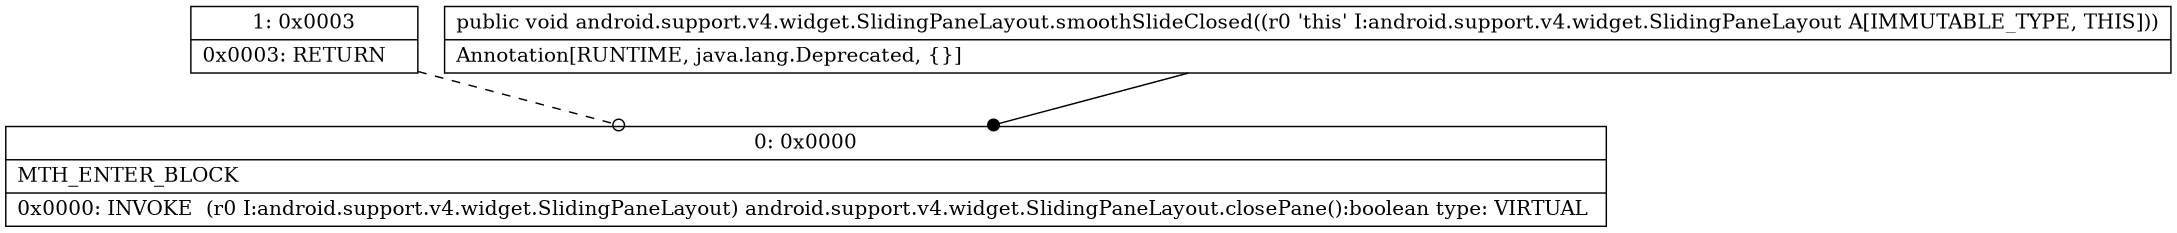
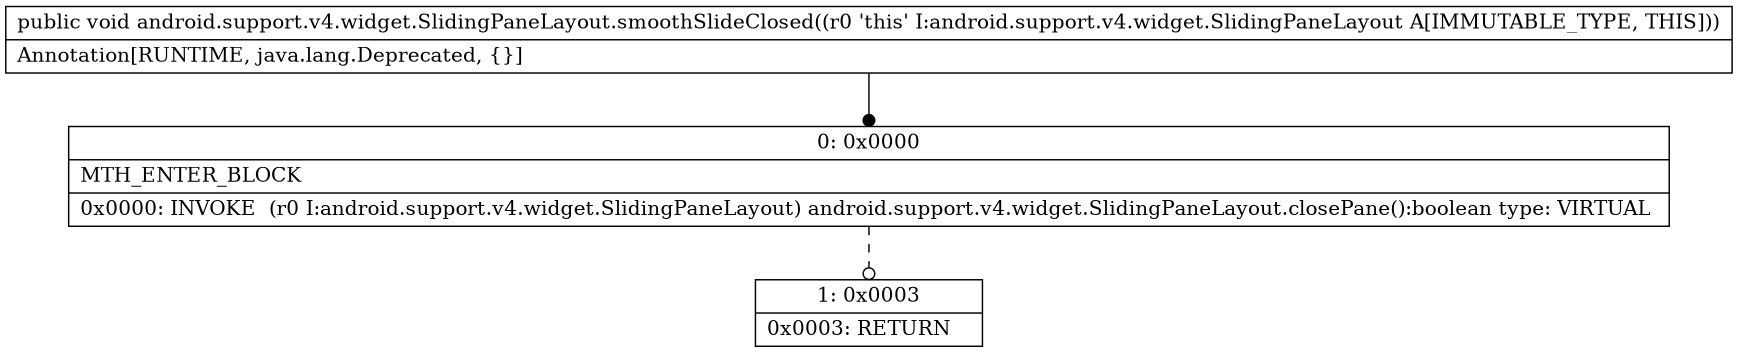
(516, 98) -> (869, 247)
